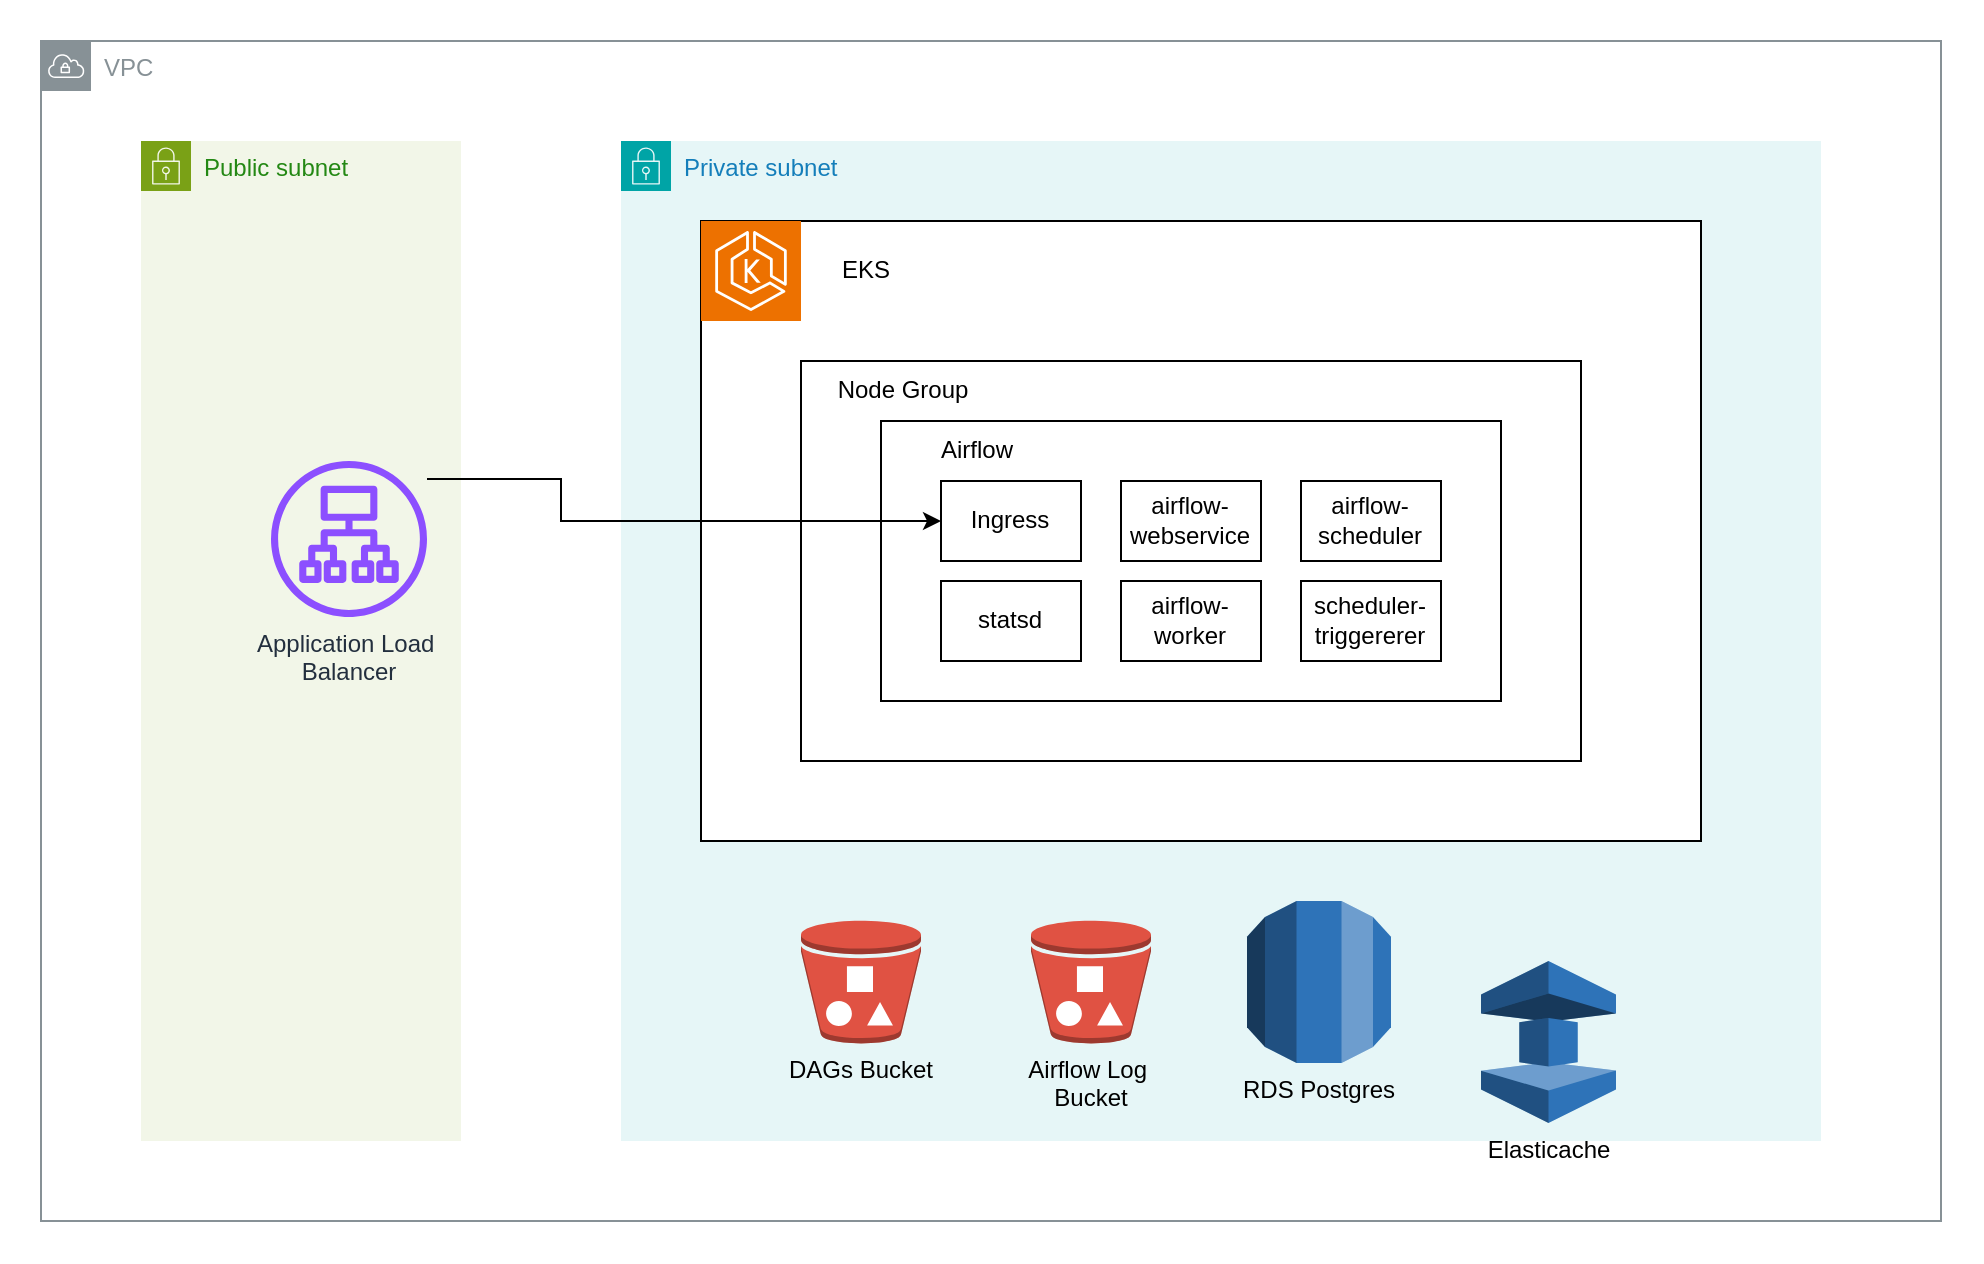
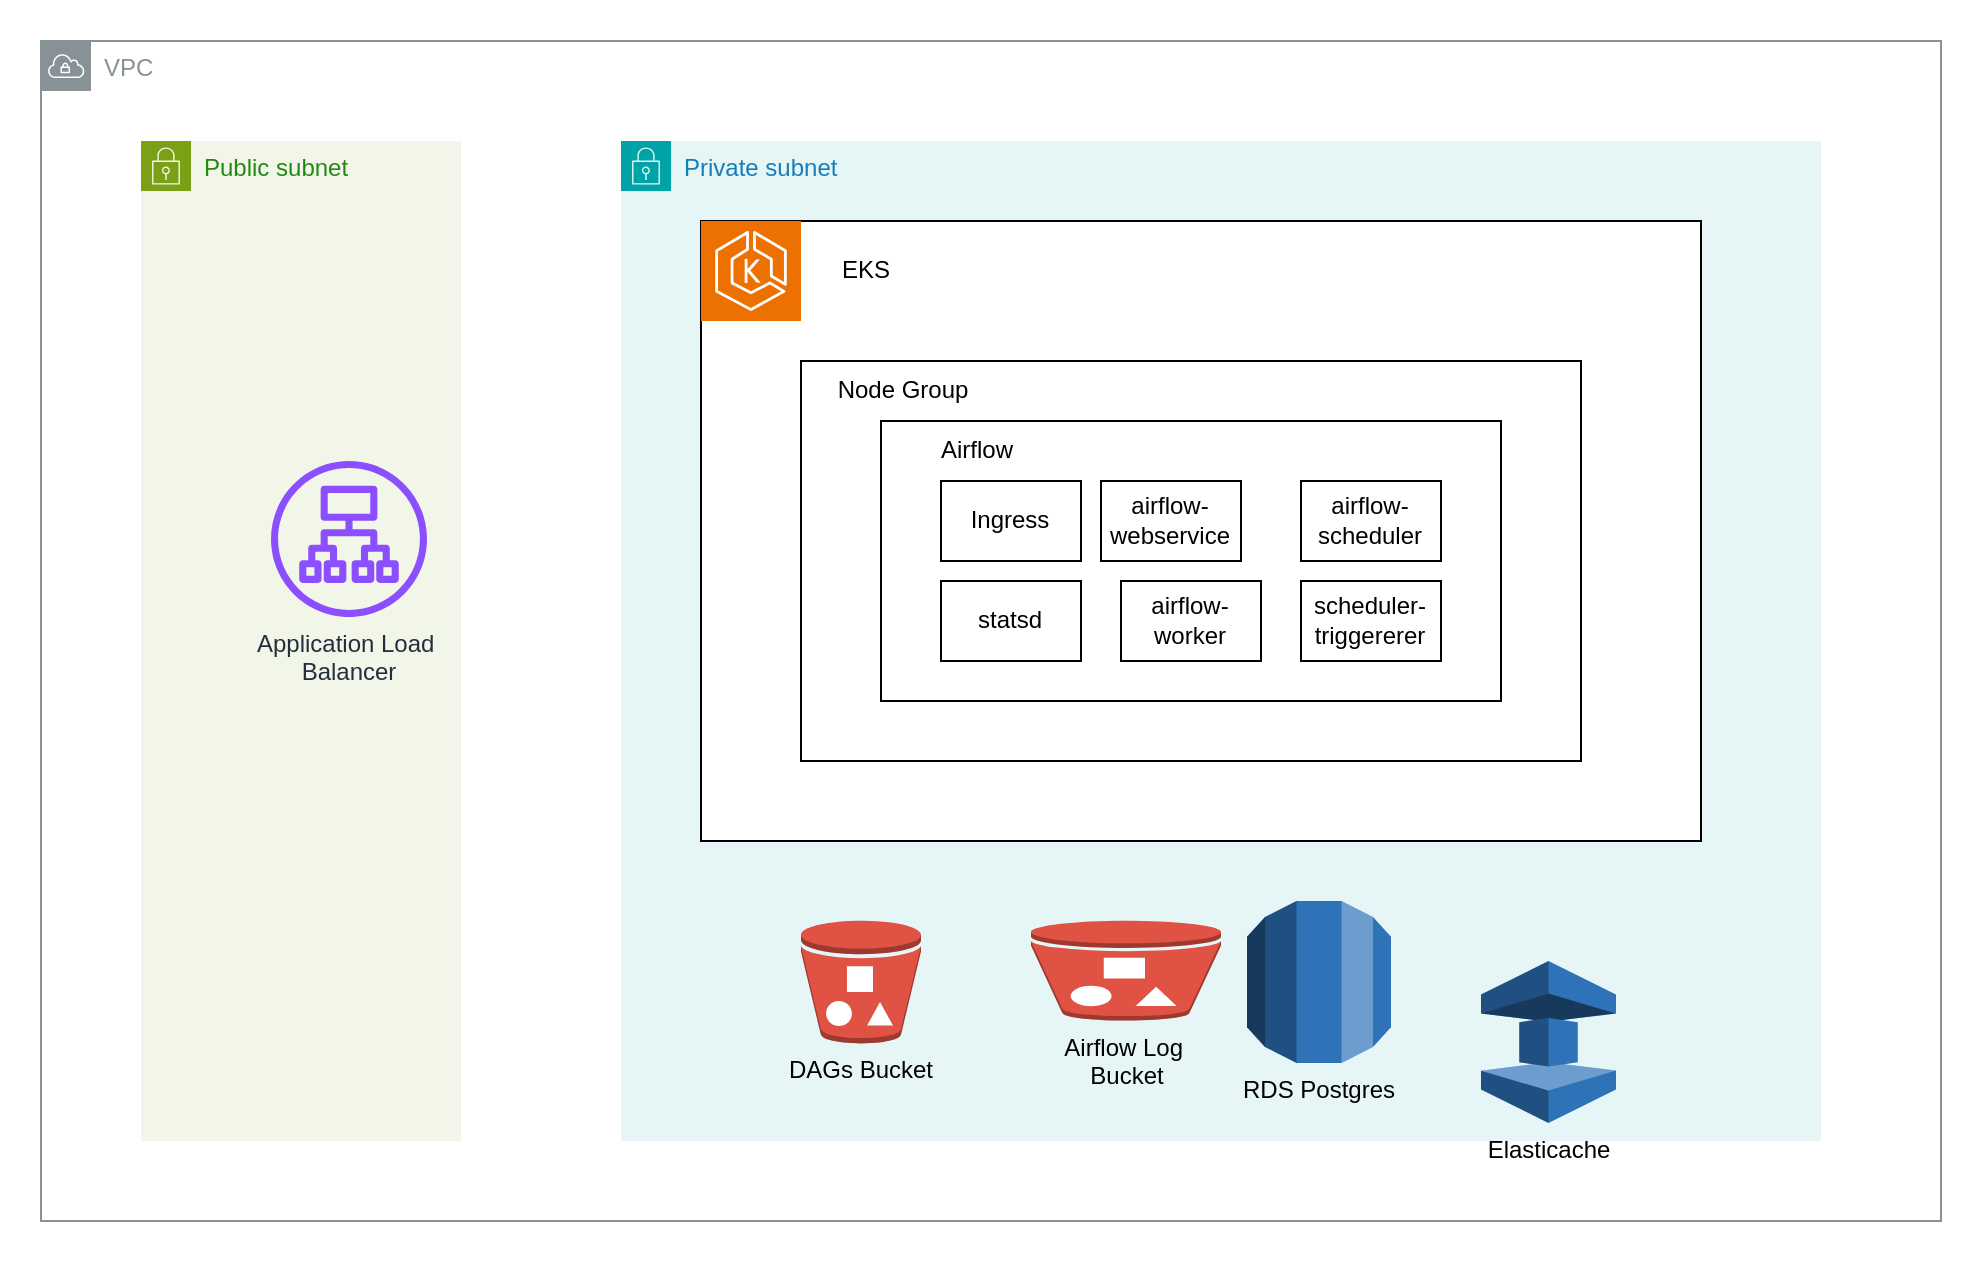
(656, 521) -> none
(1191, 521) -> (1171, 521)
(1091, 982) -> (1126, 971)
